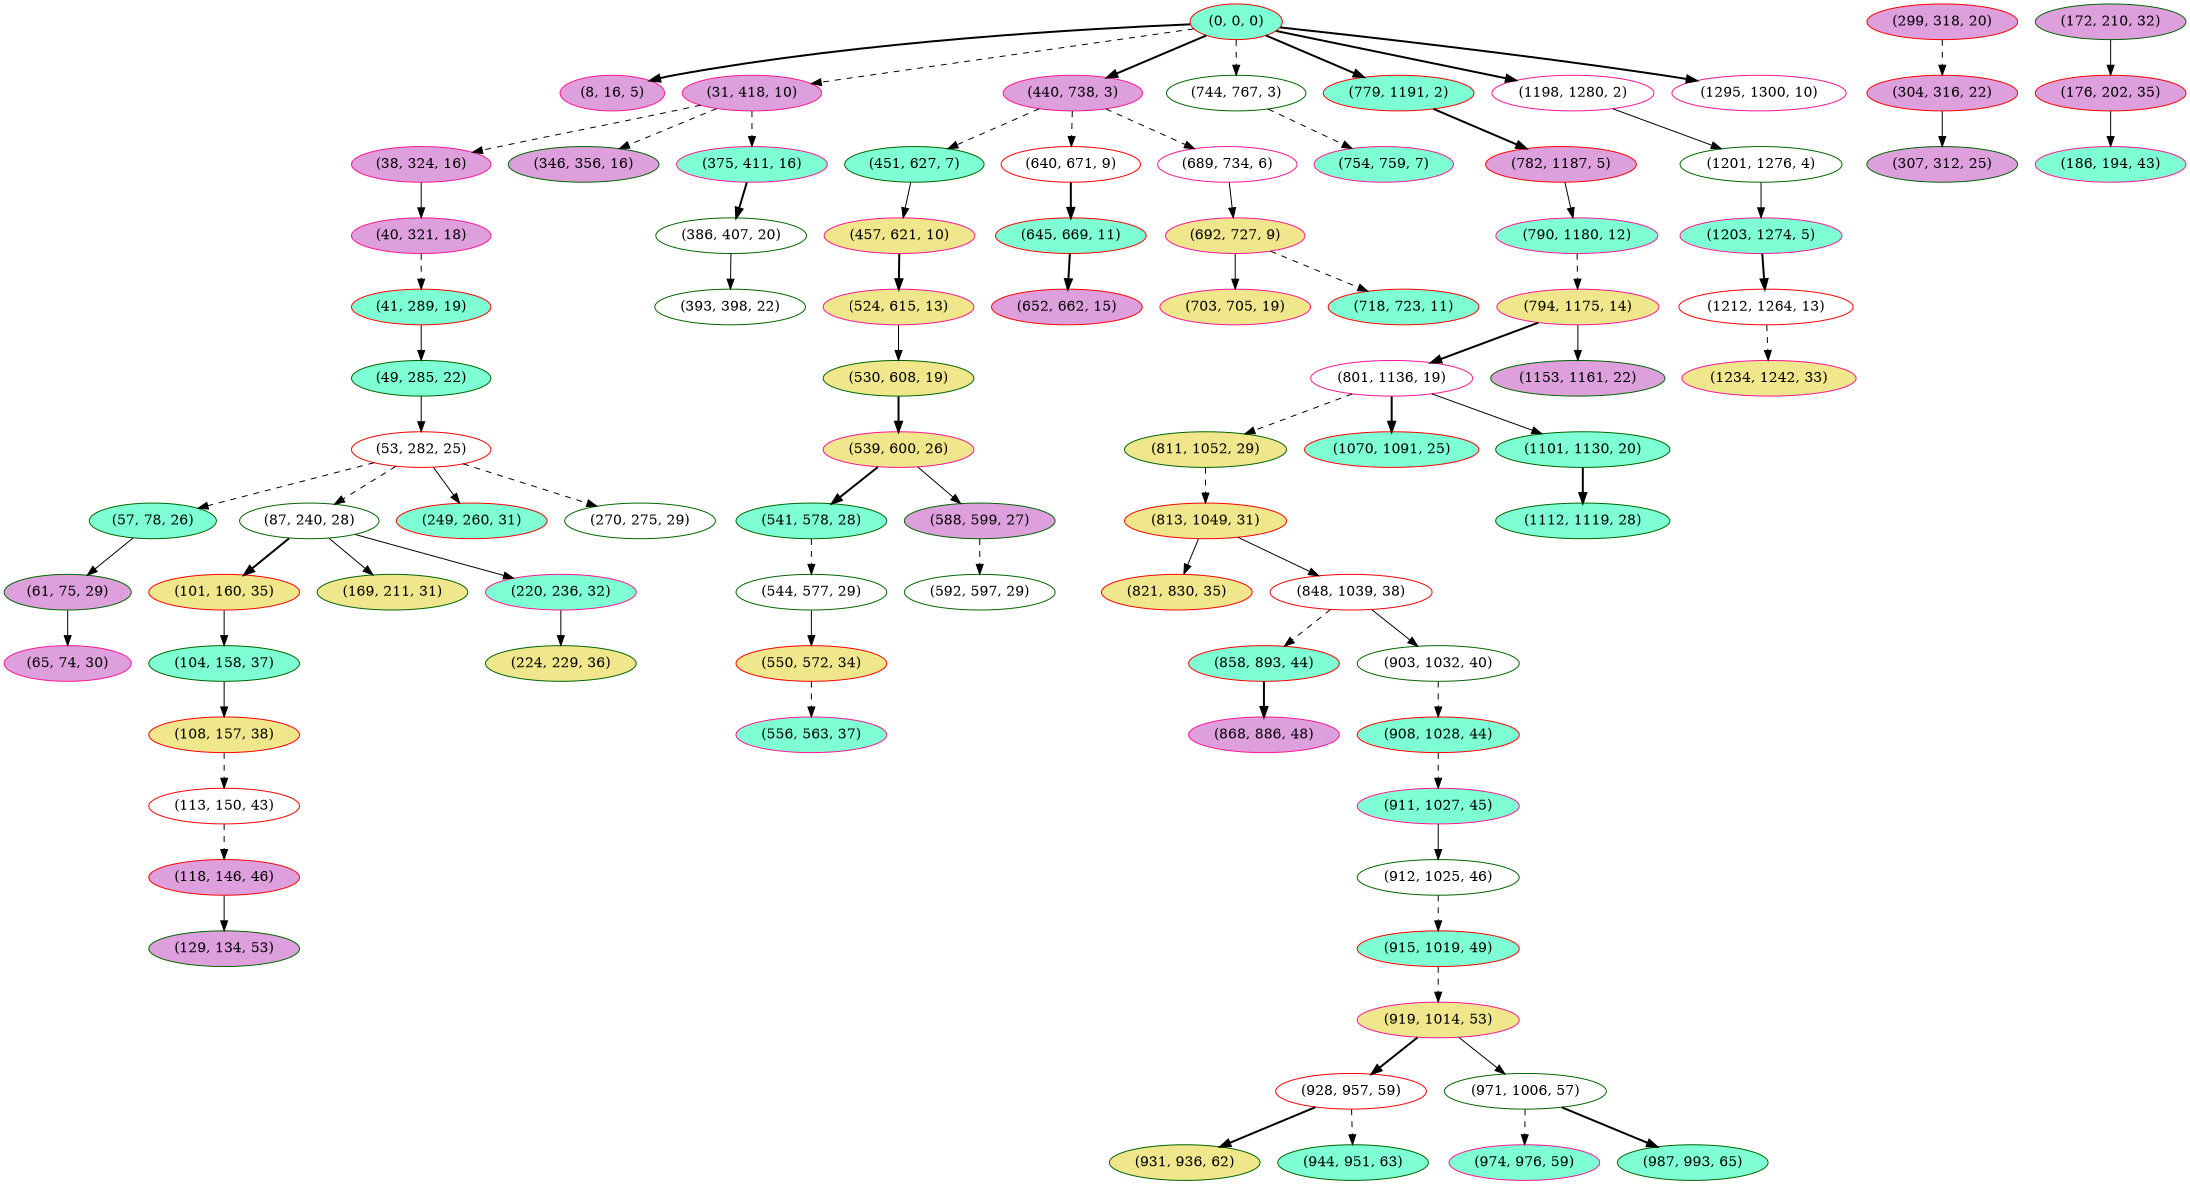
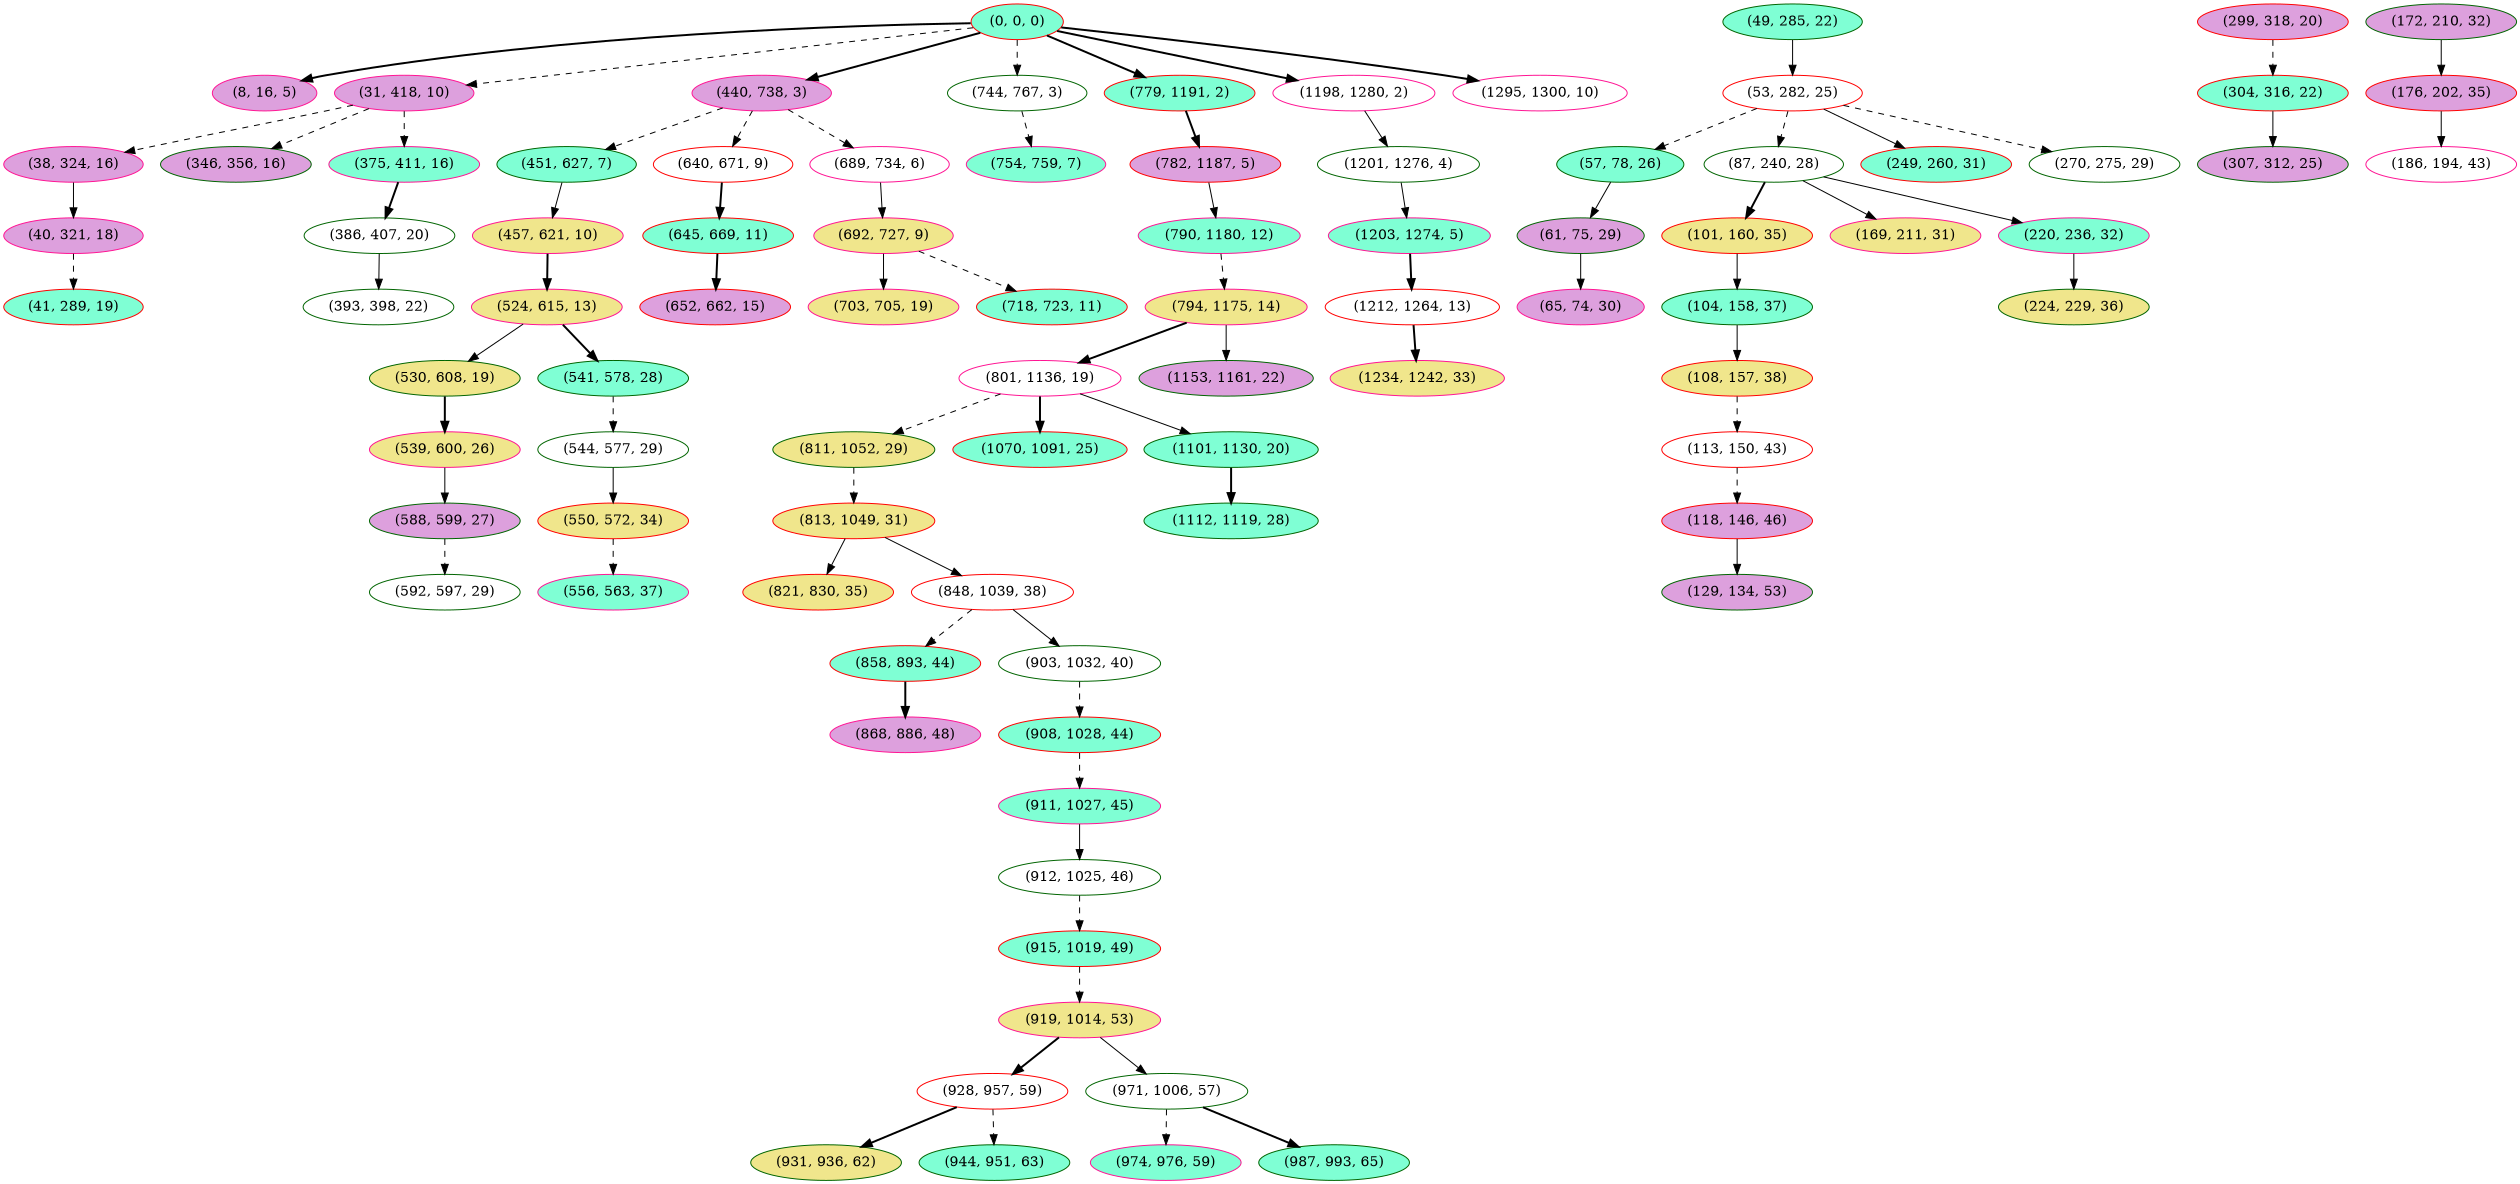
(1942, 93) -> (2273, 93)
(2111, 164) -> (2441, 164)
(421, 338) -> none
(1767, 338) -> (1414, 338)
(859, 482) -> (577, 339)
(392, 592) -> (1905, 236)
